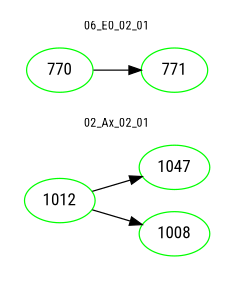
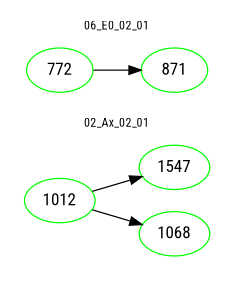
(60, 70) -> (60, 70)
(174, 70) -> (174, 70)
(174, 167) -> (174, 167)
(174, 234) -> (174, 234)
